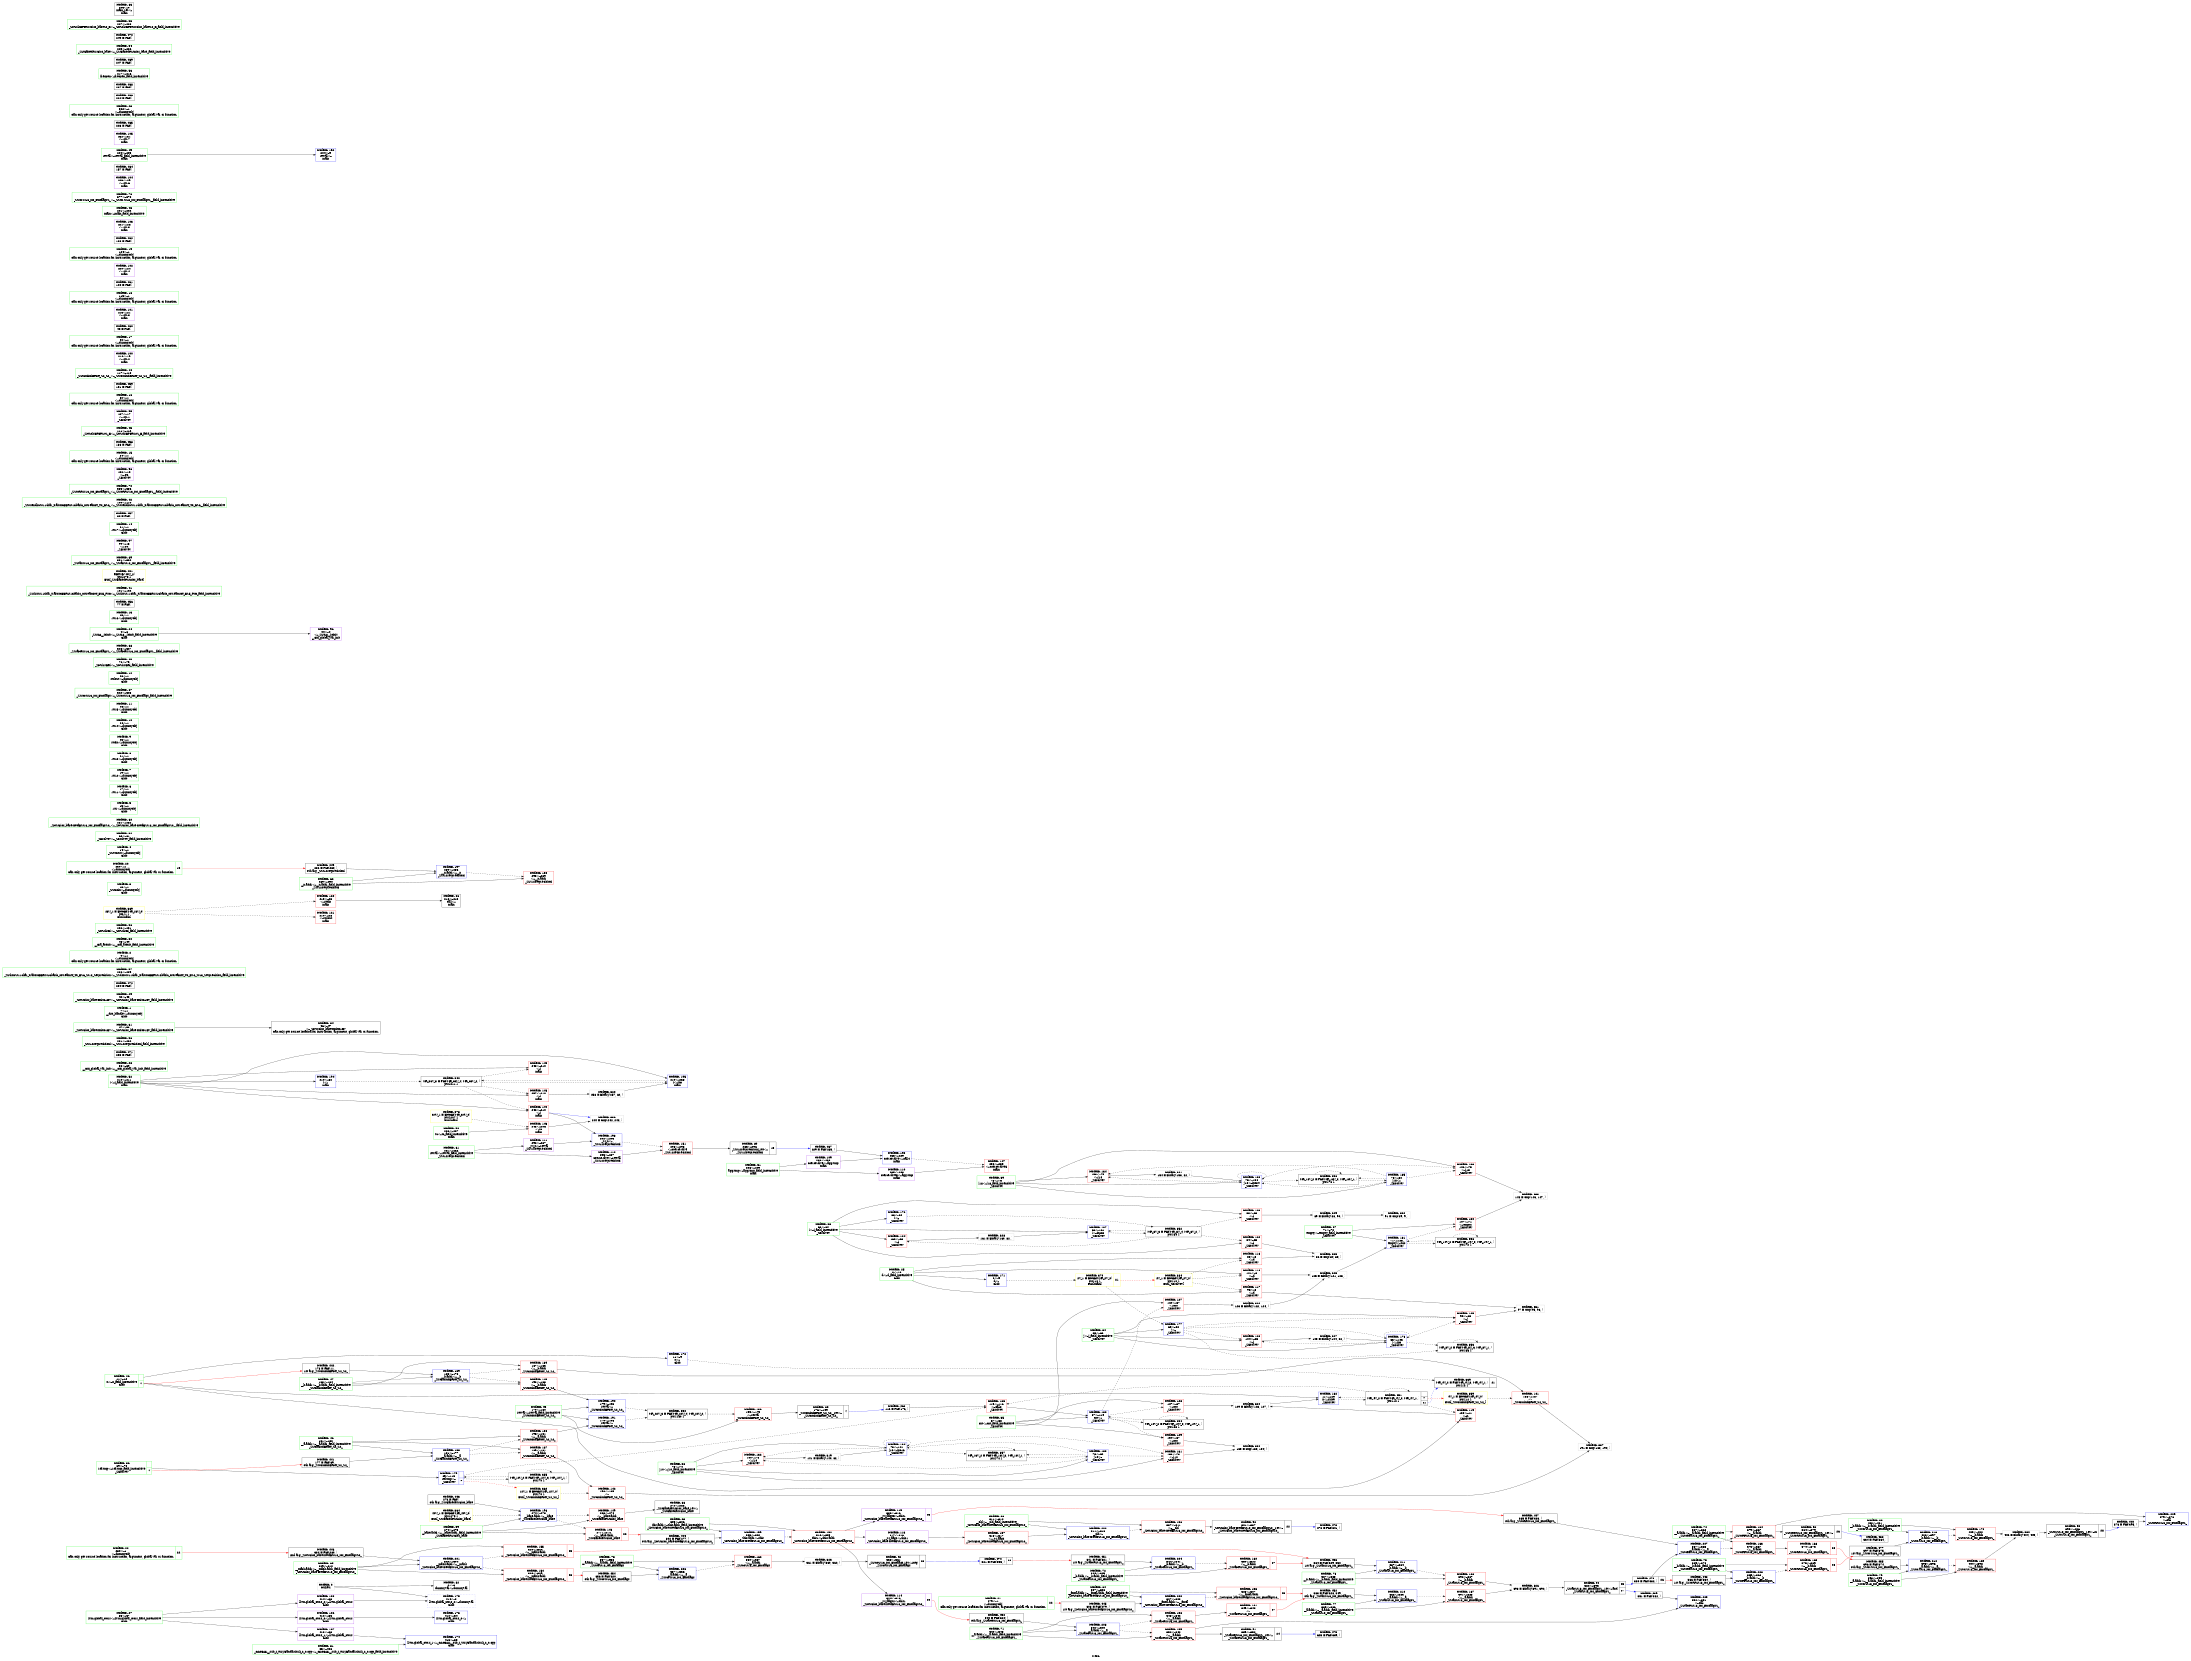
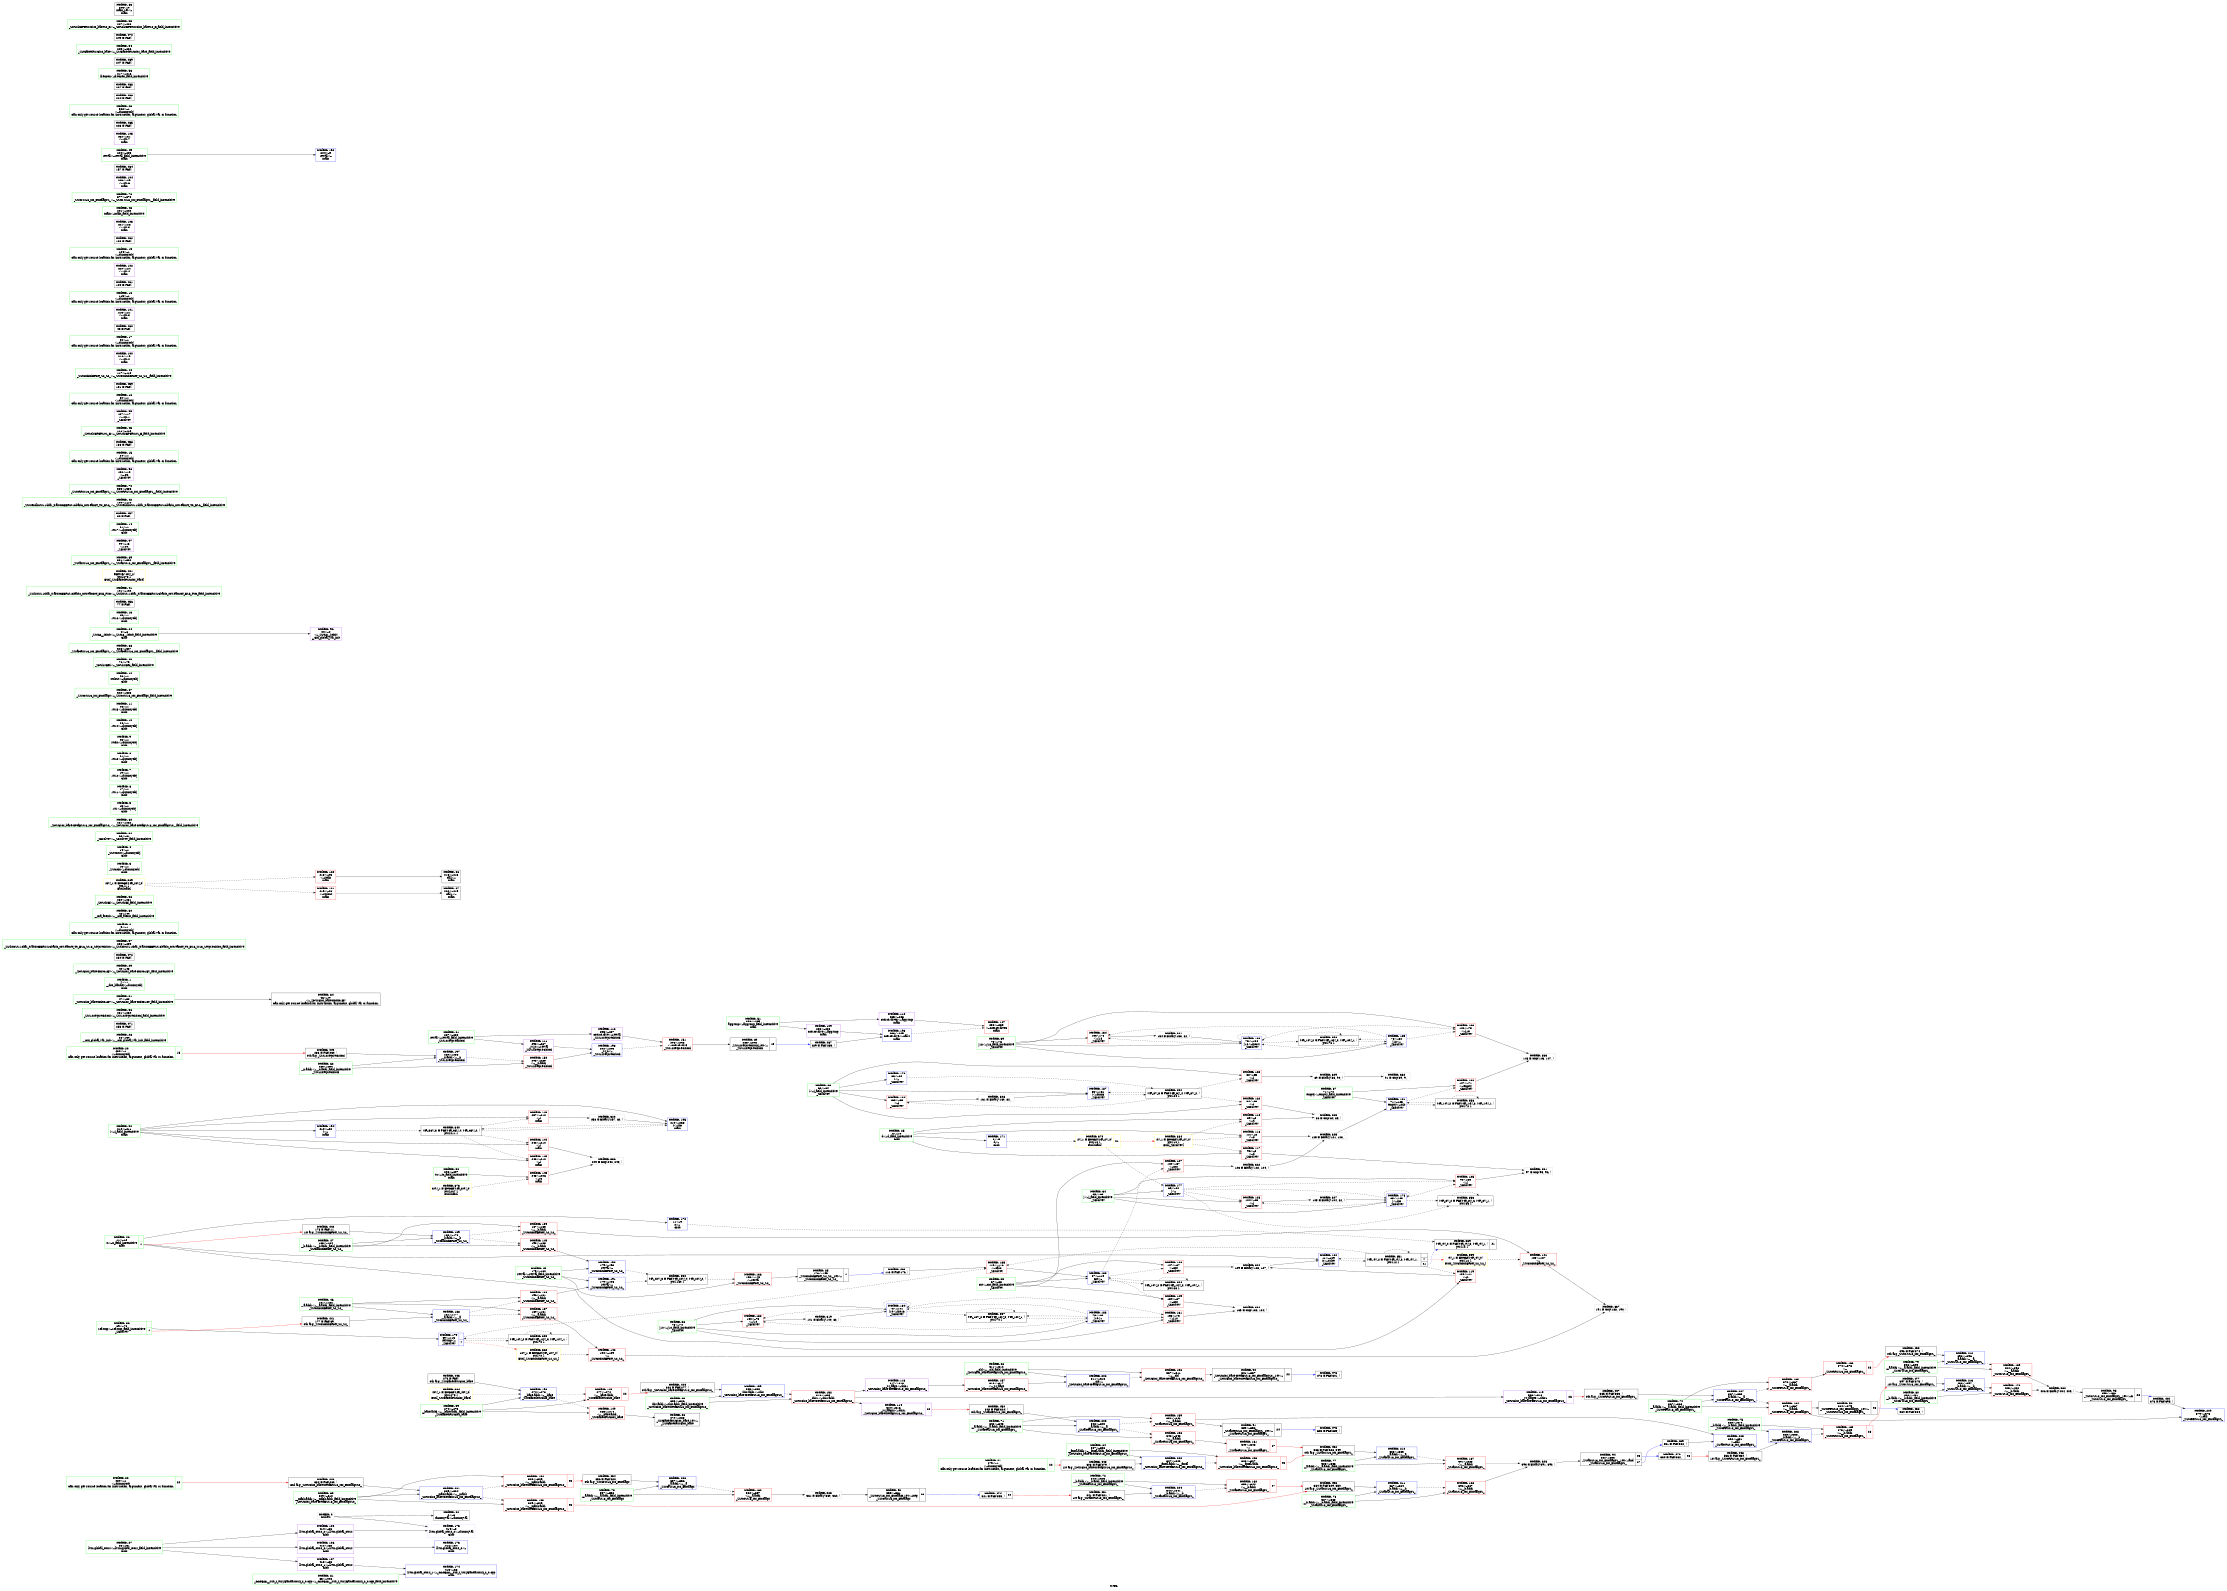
none -> (451, 893)
(569, 1115) -> (570, 1152)
(573, 1120) -> (572, 1056)
(1663, 1564) -> (1707, 1401)
